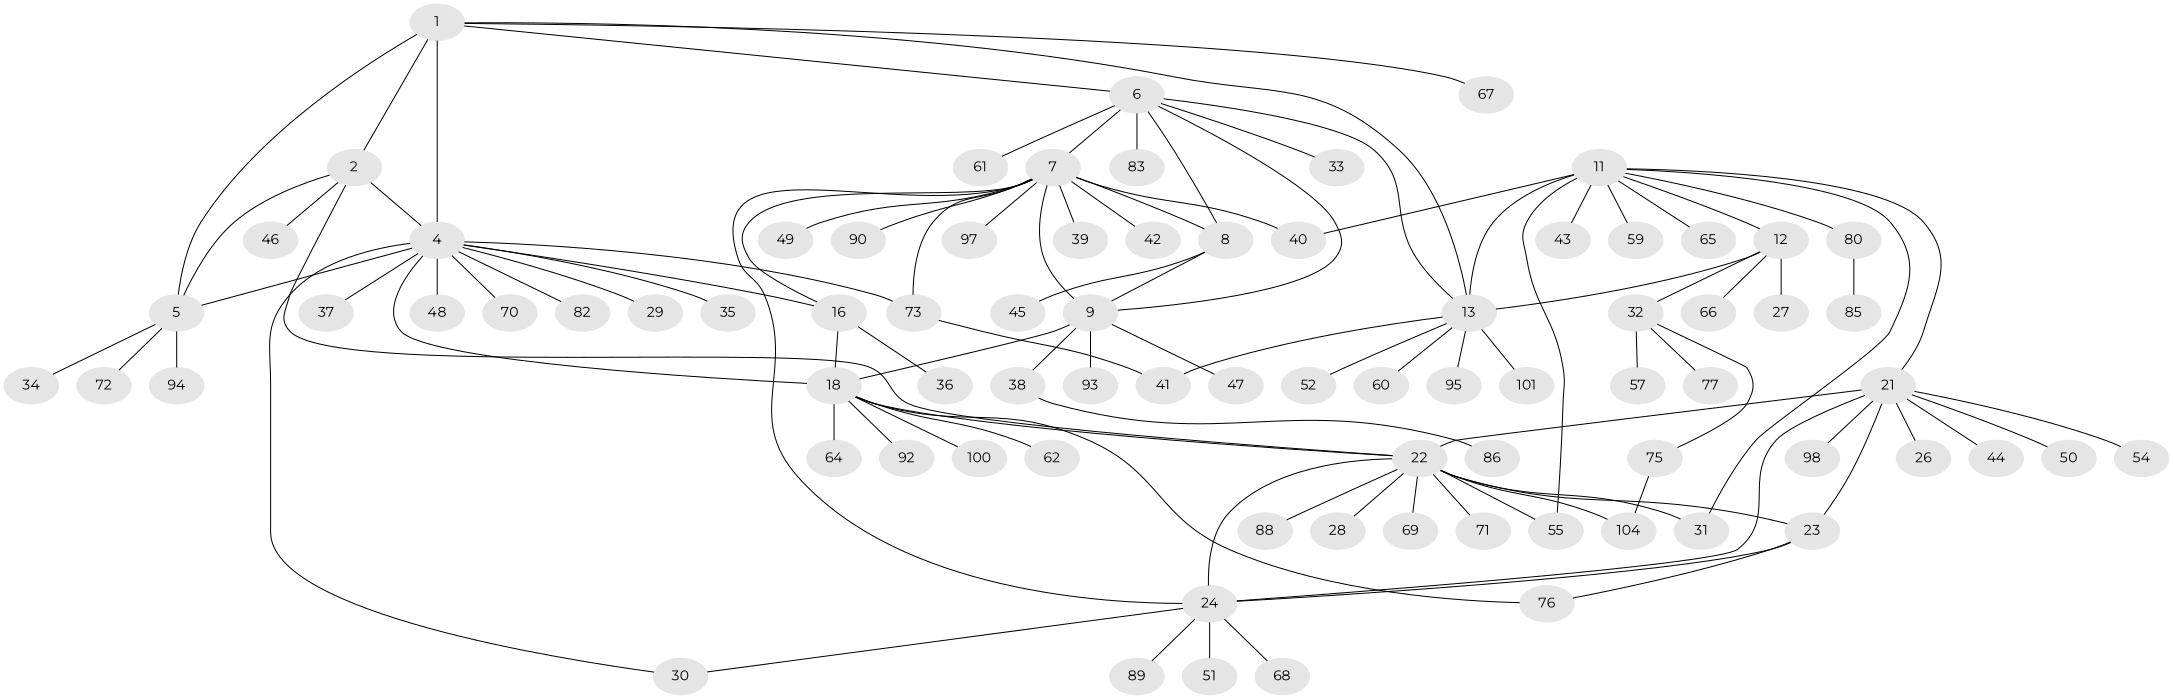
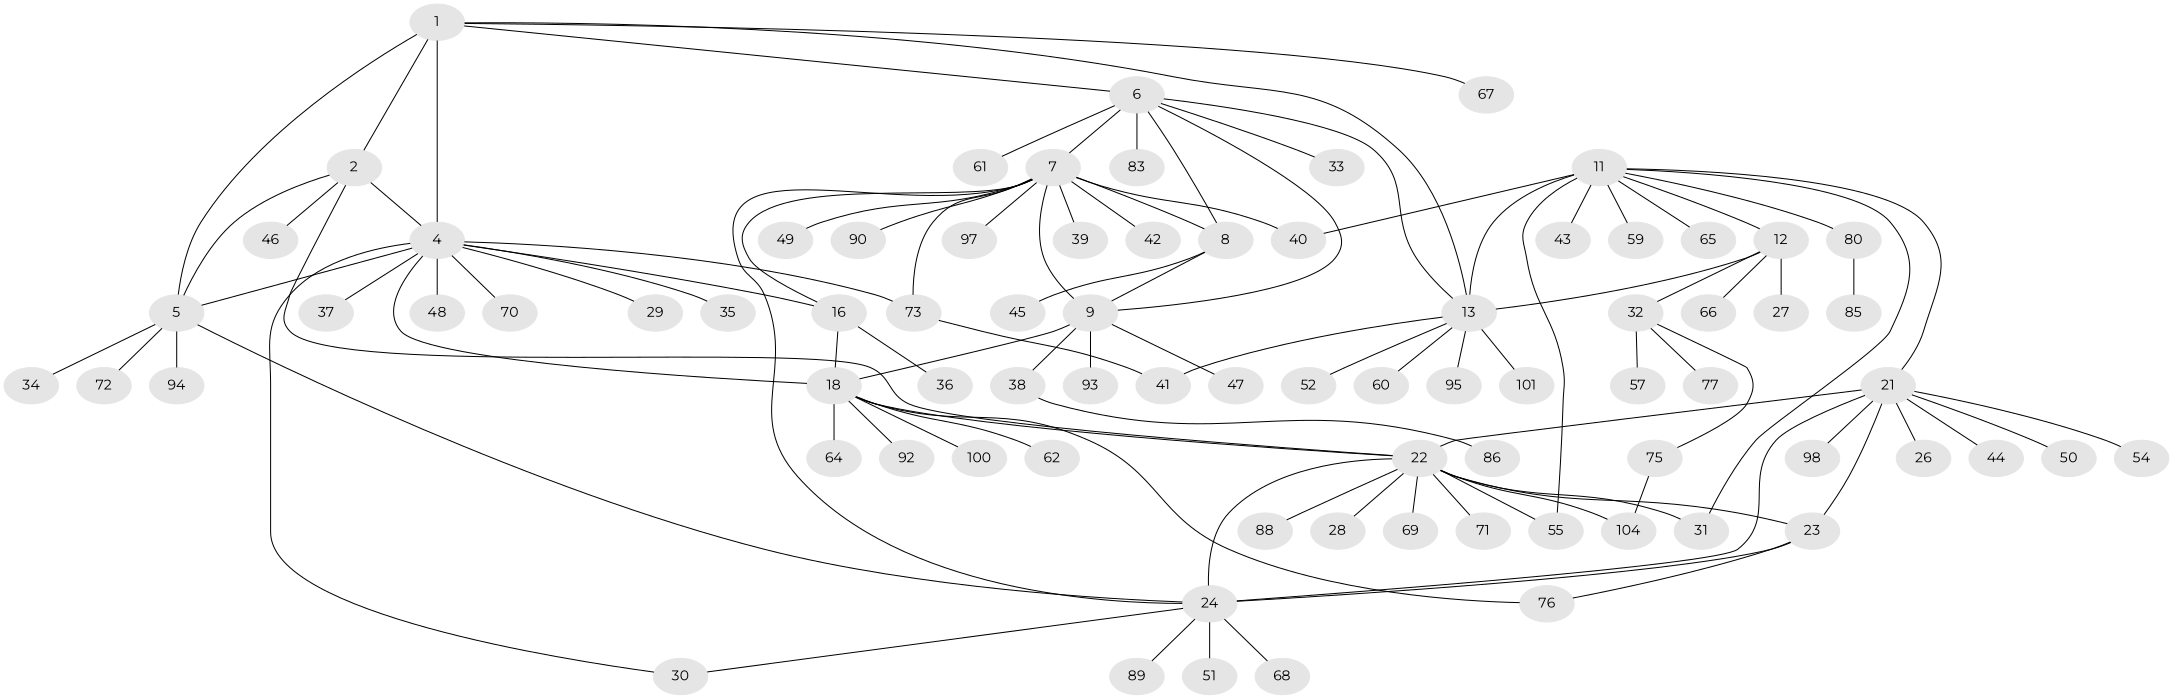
(583, 313) -> none
none -> (674, 523)
